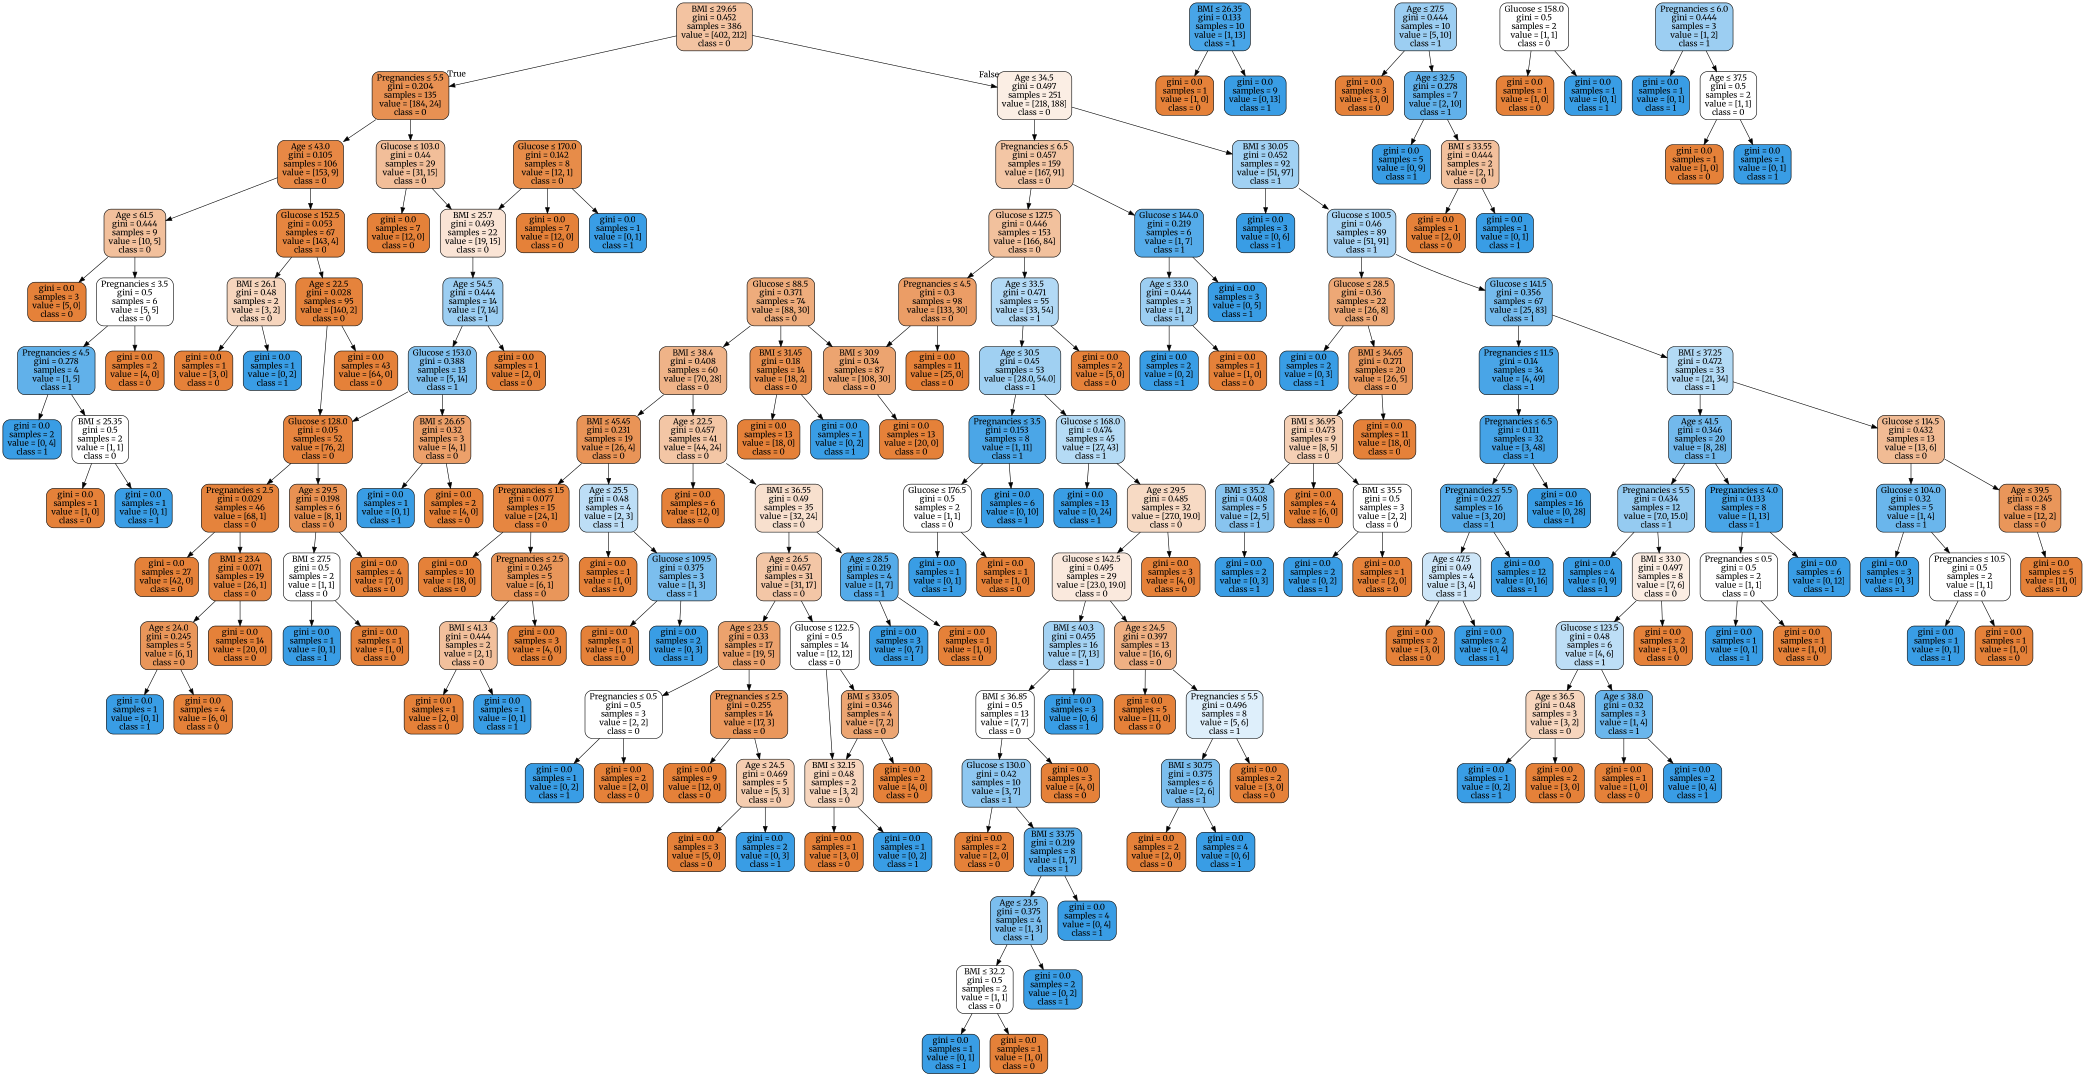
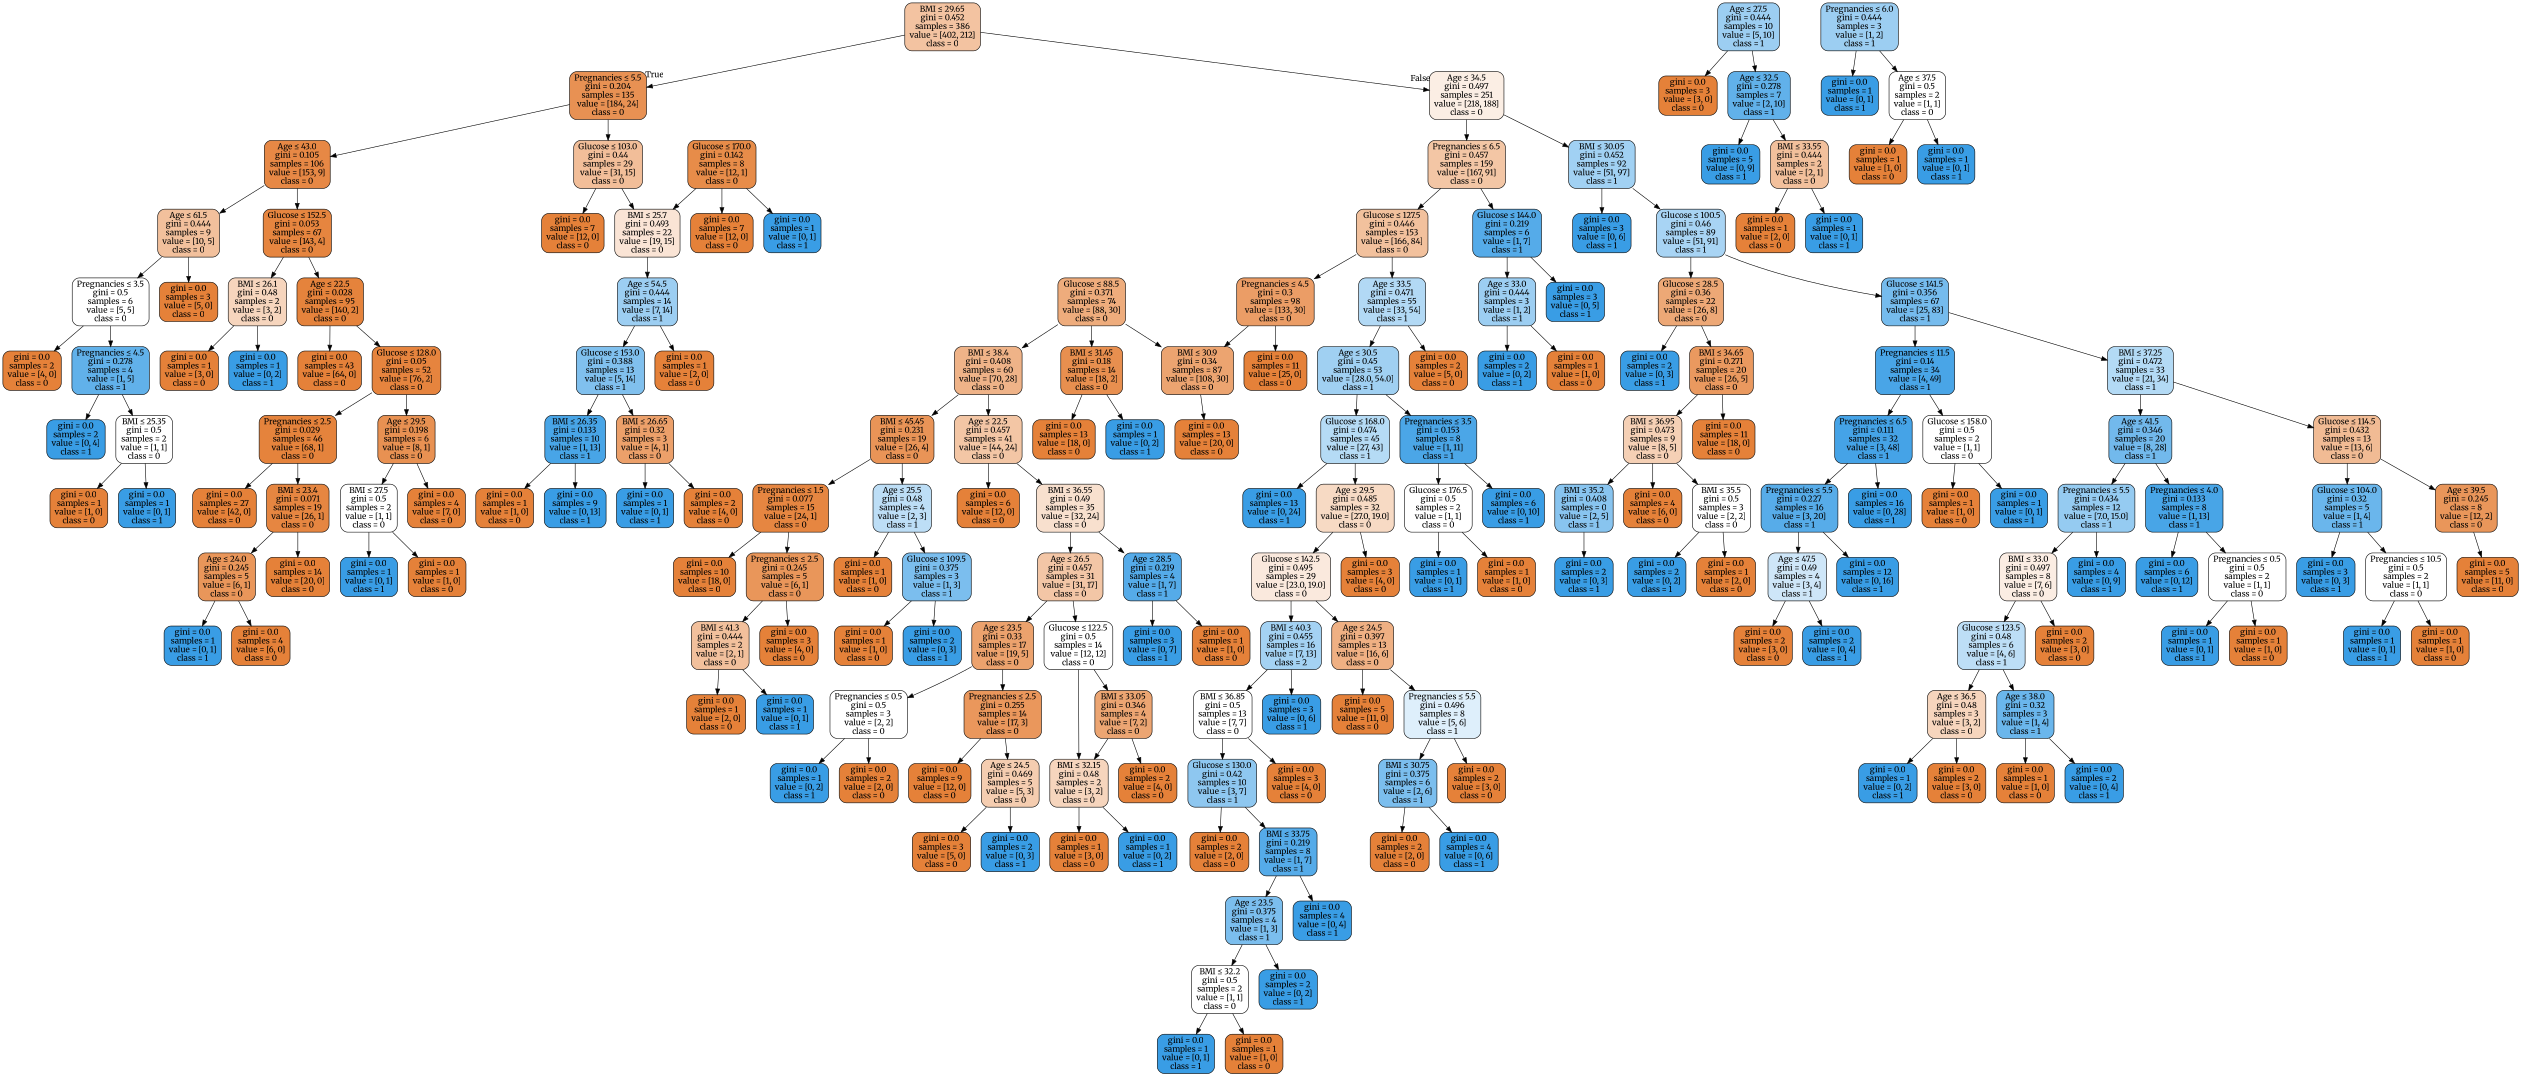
none -> (1935, 403)
(383, 405) -> (594, 402)
(1245, 508) -> (1584, 508)
(1074, 663) -> (1291, 663)
